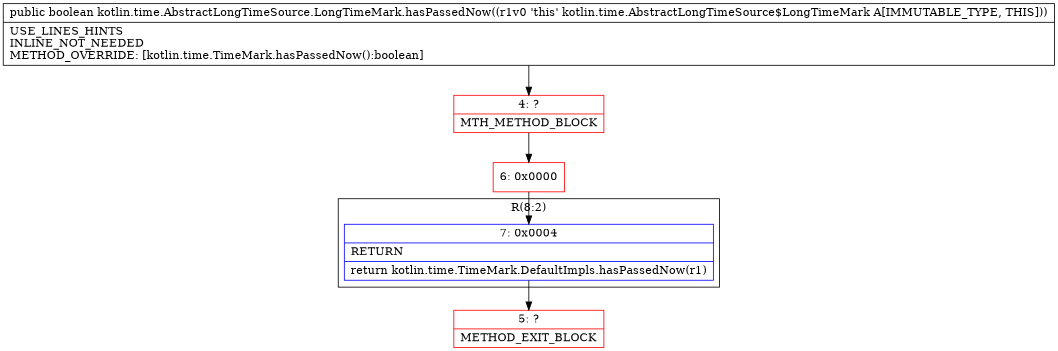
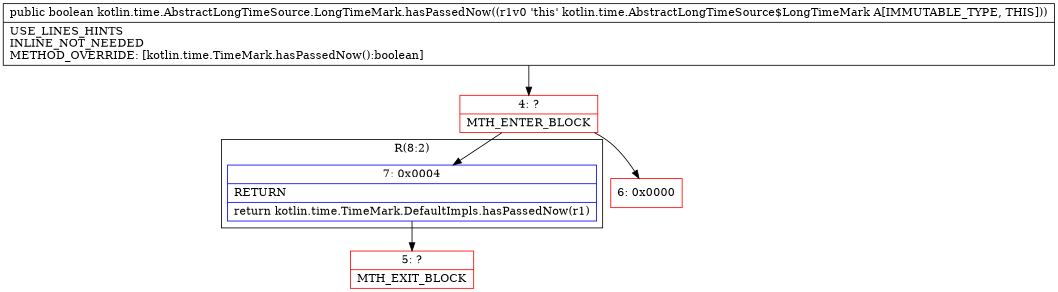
(529, 123) -> (529, 123)
(529, 204) -> (481, 147)
(529, 338) -> (412, 279)
